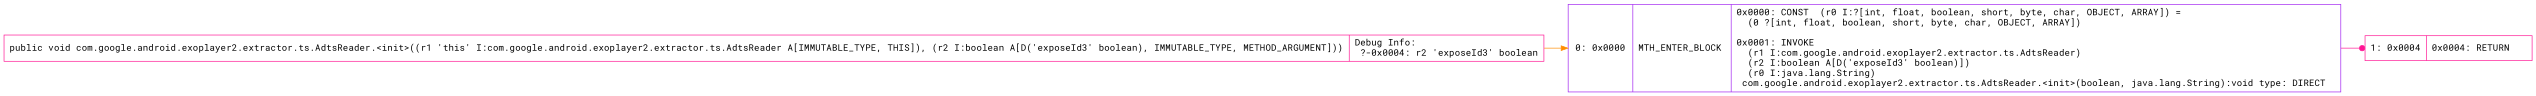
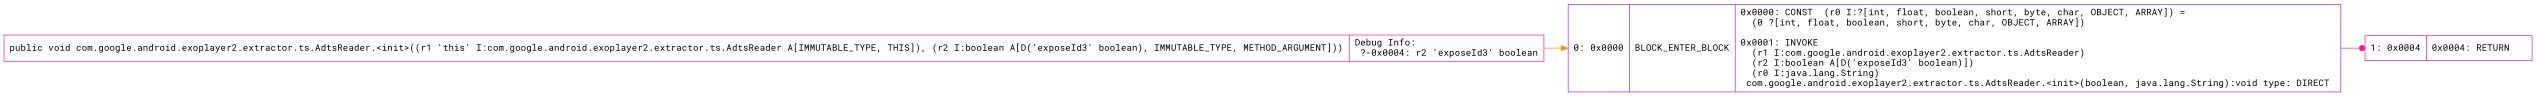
(1680, 48) -> (1682, 48)
